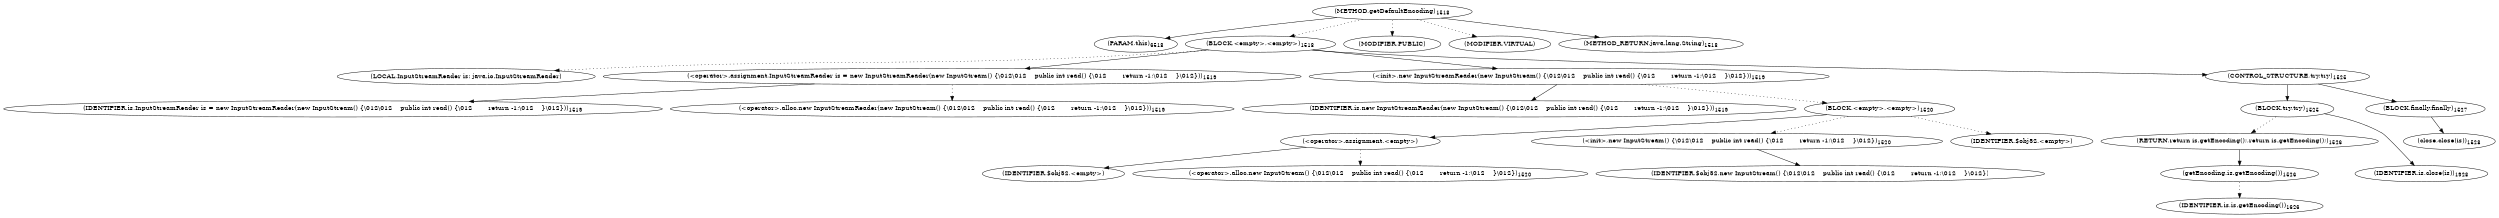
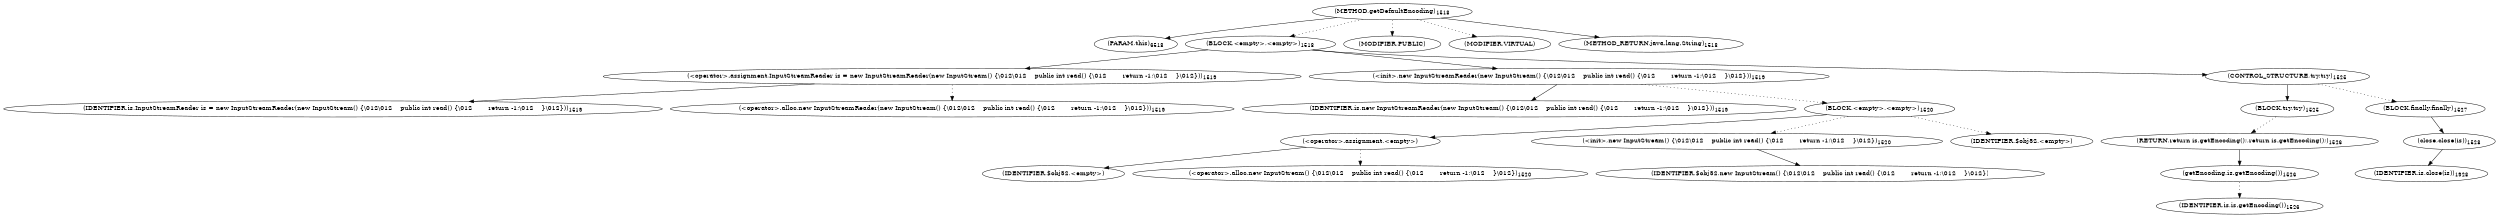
(466, 76) -> none
(2355, 92) -> (2355, 92)
(2373, 129) -> (2437, 156)
(2293, 205) -> (2293, 205)
